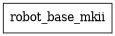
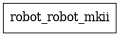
(58, 18) -> (60, 18)
